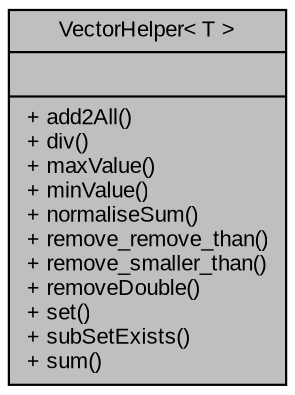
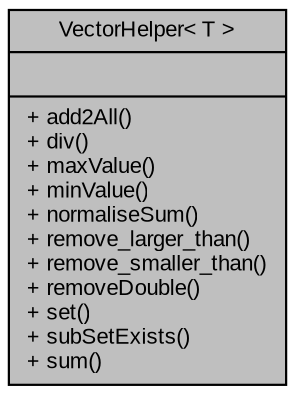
(148, 240) -> (139, 240)
